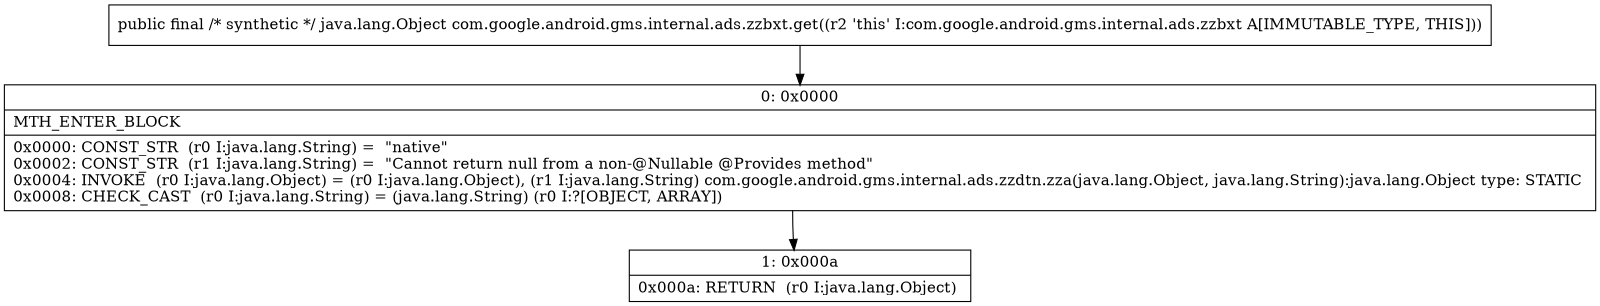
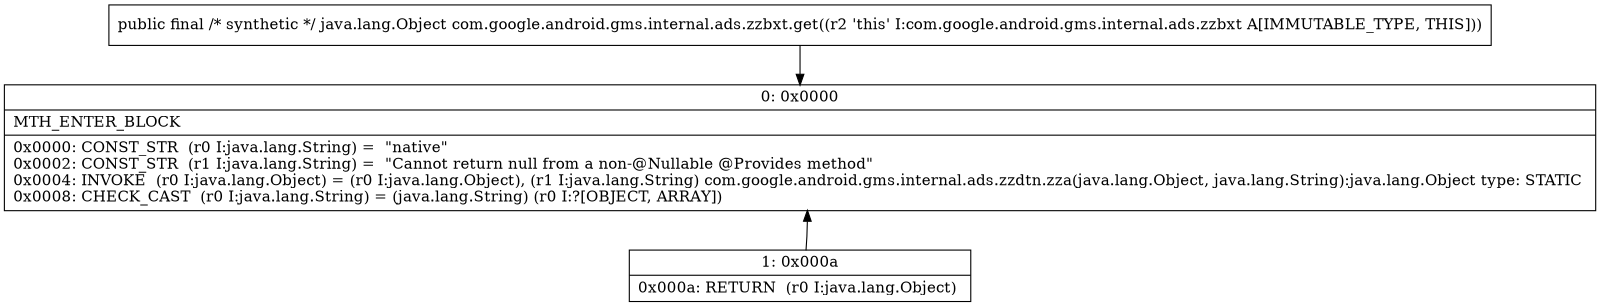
(793, 225) -> (807, 236)
